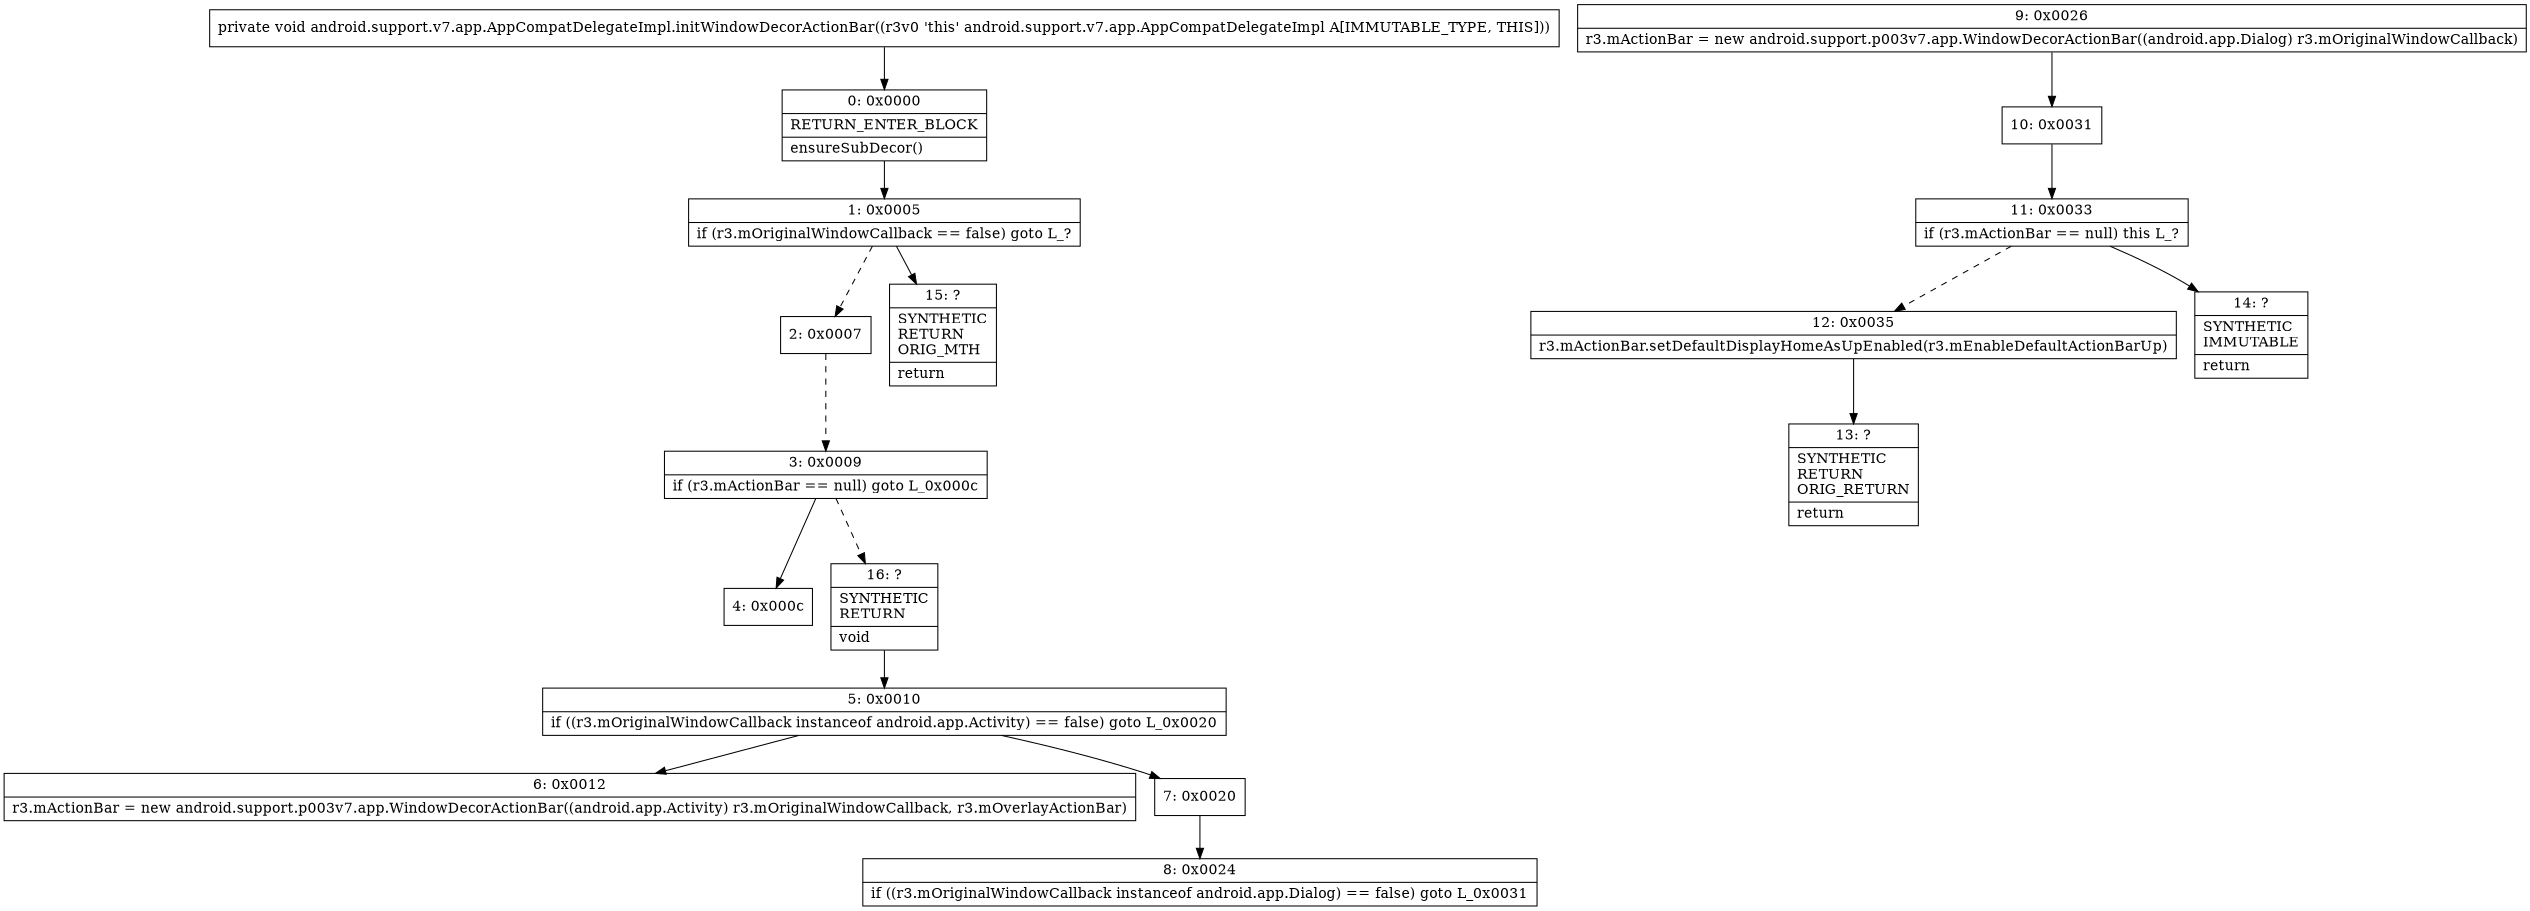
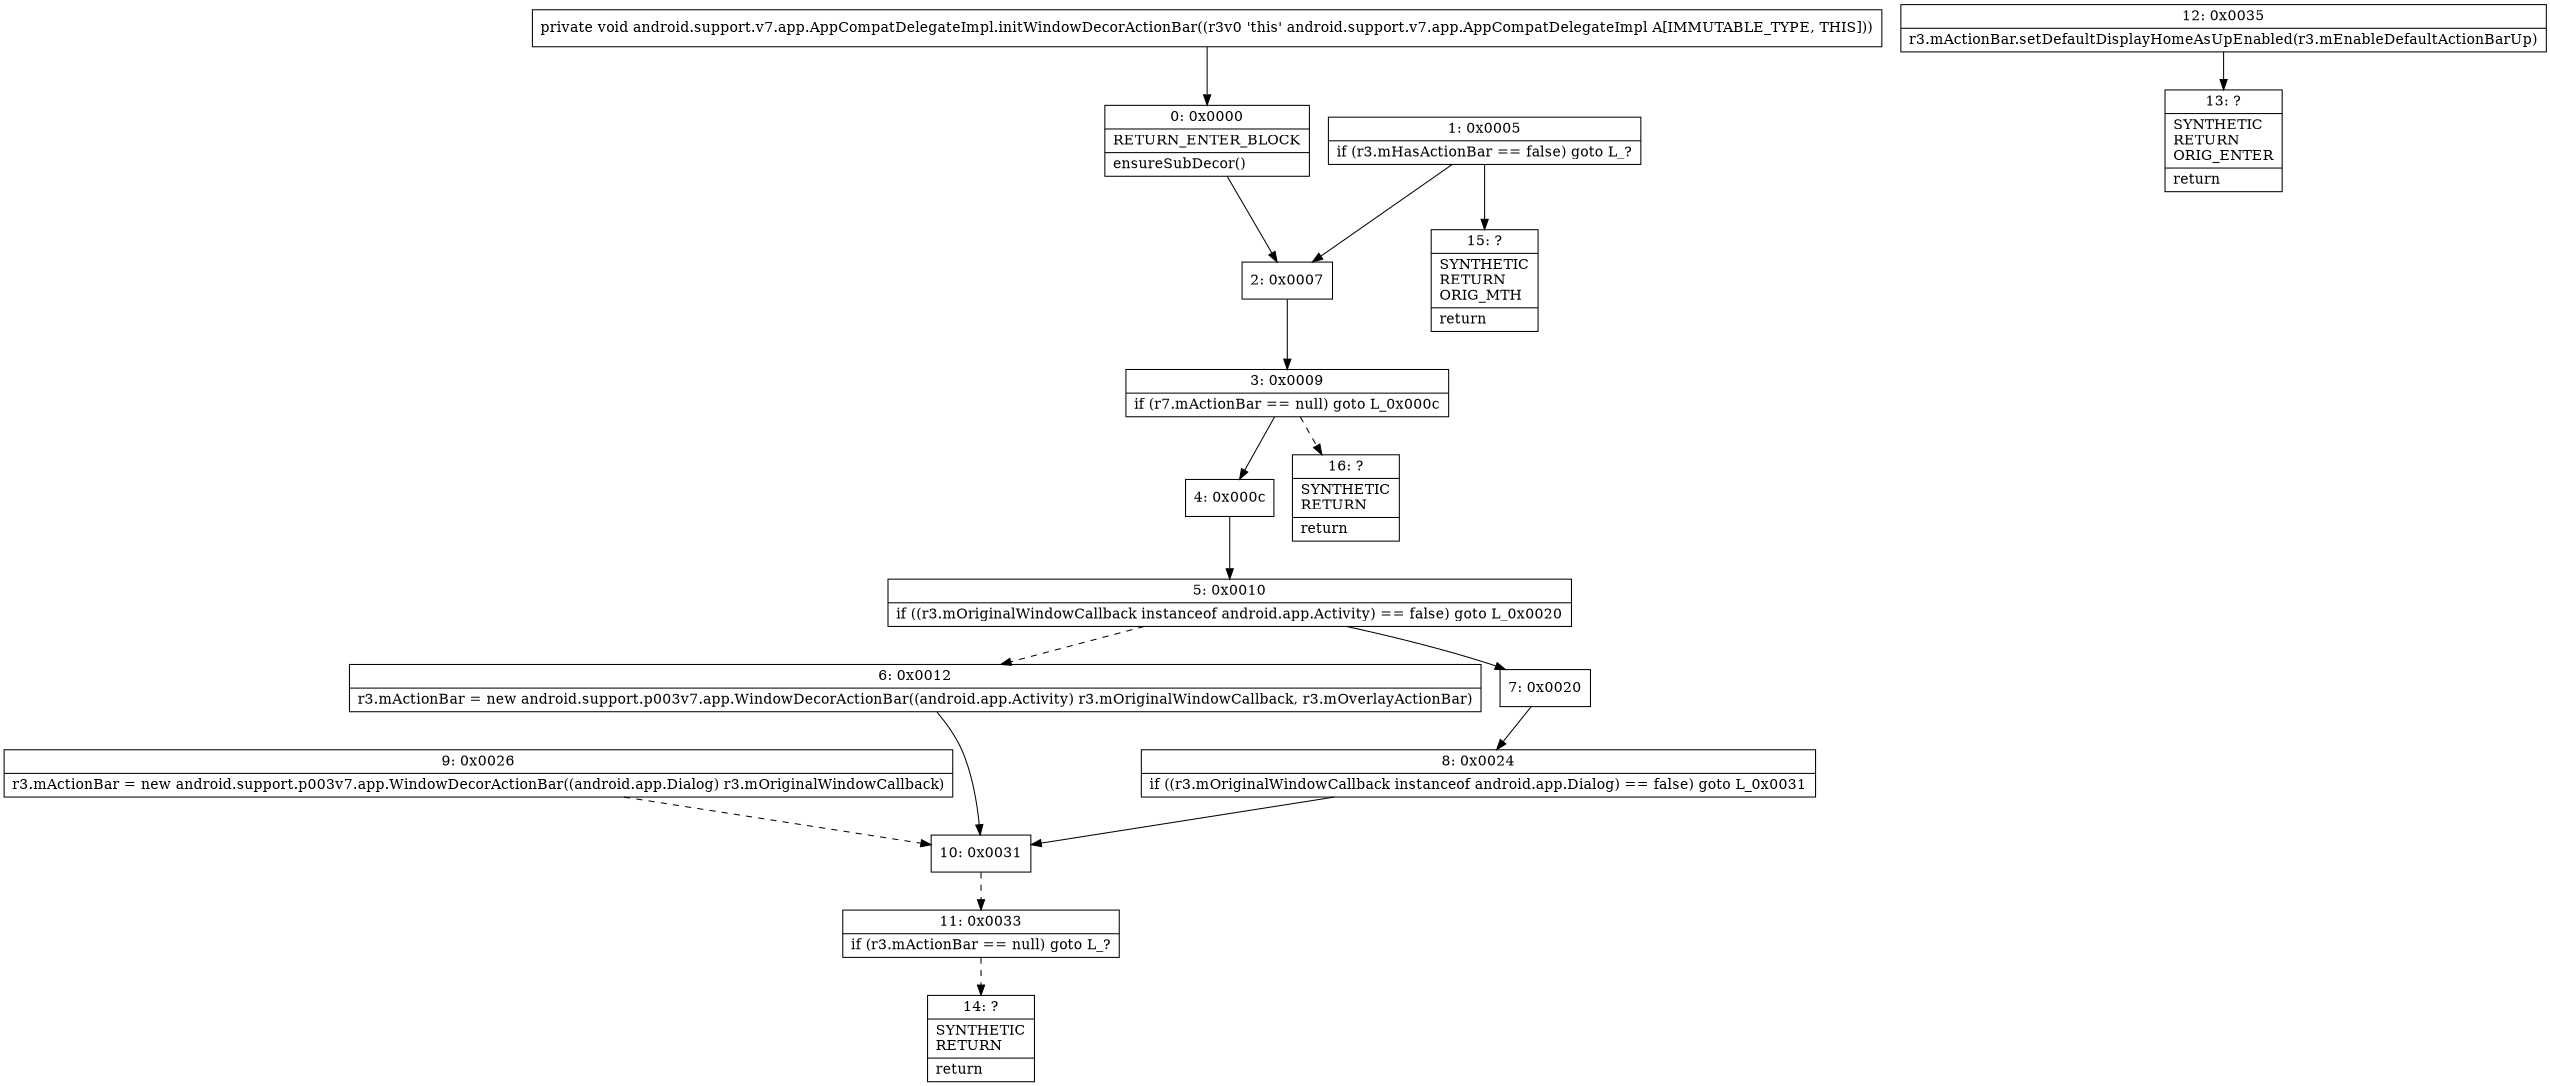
(2052, 74) -> (772, 820)
(2052, 166) -> (981, 886)
(884, 175) -> (1250, 215)
(884, 234) -> (1485, 152)
(2052, 234) -> (981, 945)
(2150, 265) -> (981, 971)
(1957, 276) -> none
(856, 277) -> (1387, 210)
(2251, 342) -> (969, 1046)
(826, 397) -> (1287, 329)
(826, 486) -> (1287, 404)
(1854, 490) -> (2224, 156)
(855, 638) -> (1324, 529)
(884, 664) -> (1230, 543)
(732, 753) -> (1078, 644)
none -> (967, 765)
none -> (1188, 820)
